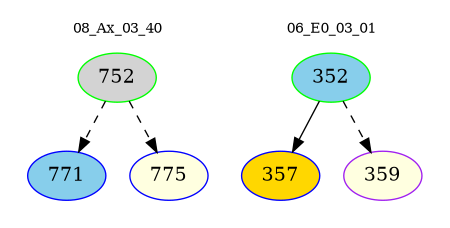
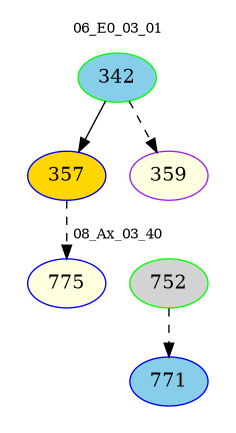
(331, 78) -> (117, 78)
(140, 121) -> (67, 230)
